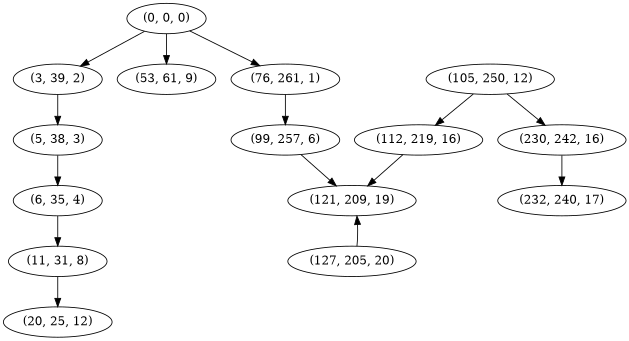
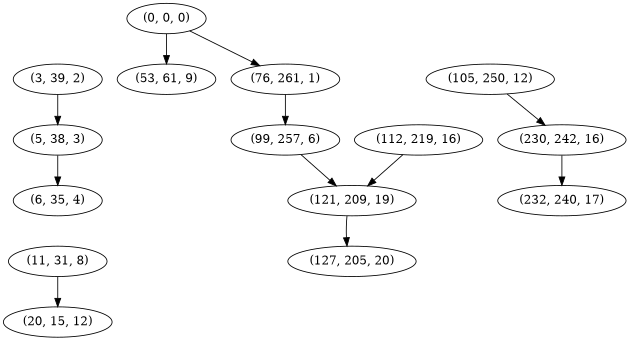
(116, 47) -> none
(458, 107) -> none
(58, 227) -> none
(358, 235) -> (346, 227)
(58, 322) -> (58, 322)
